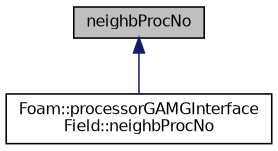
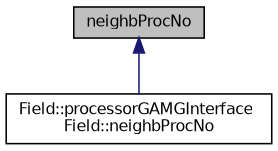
(139, 119) -> (139, 119)
